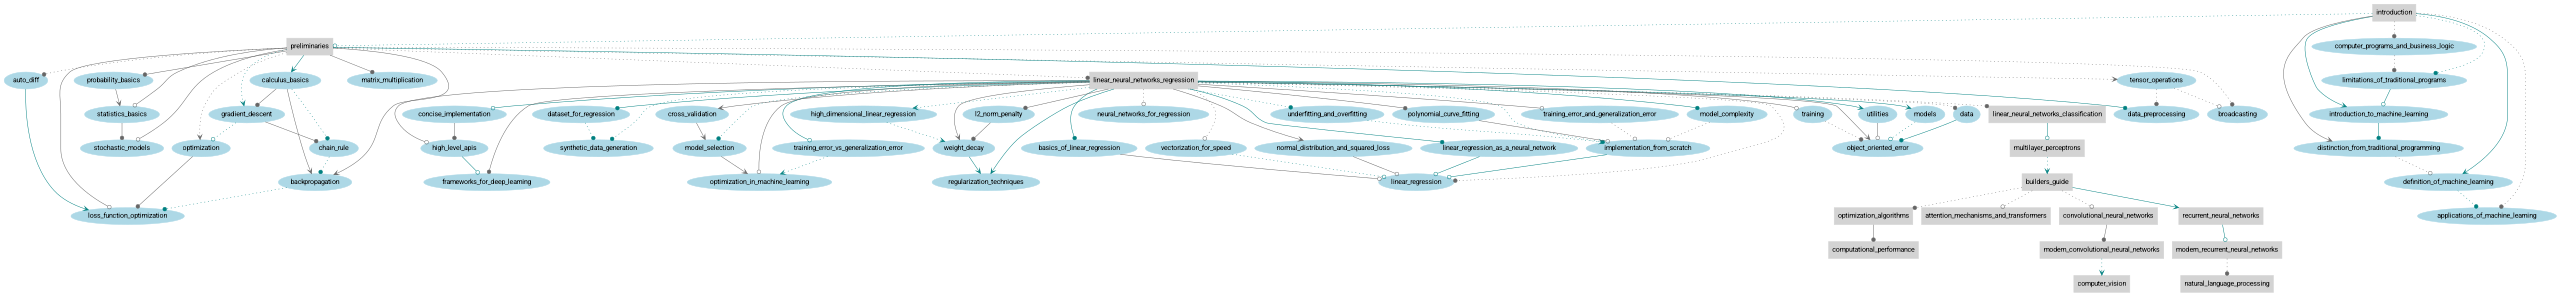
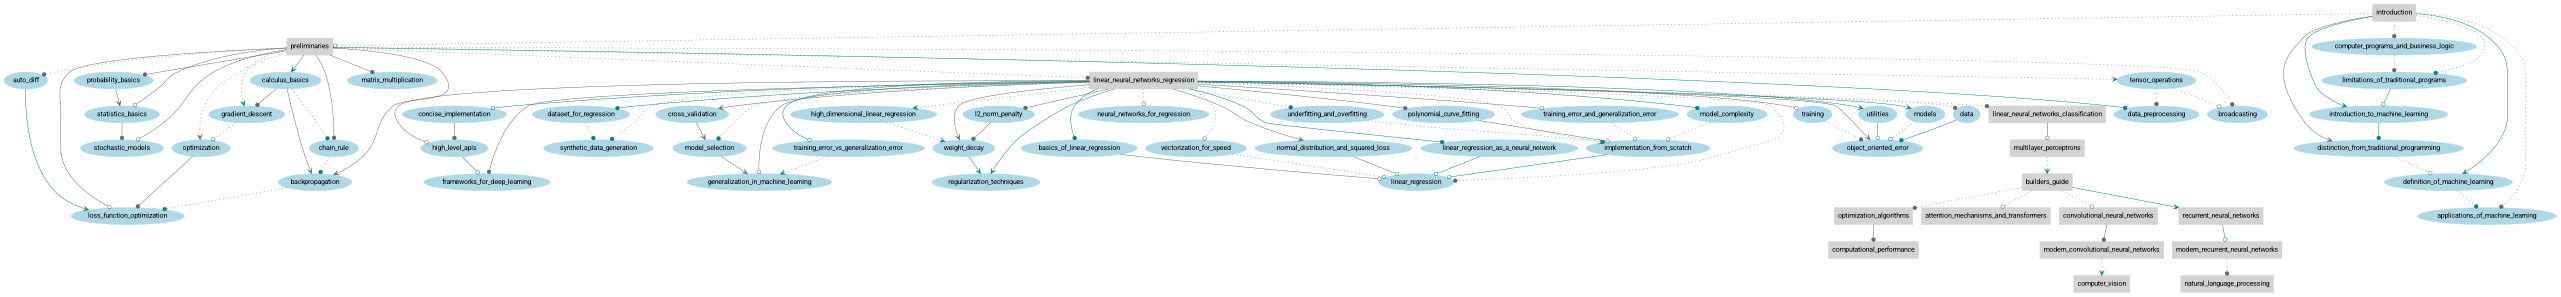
(290, 131) -> (330, 94)
(760, 182) -> (760, 182)
